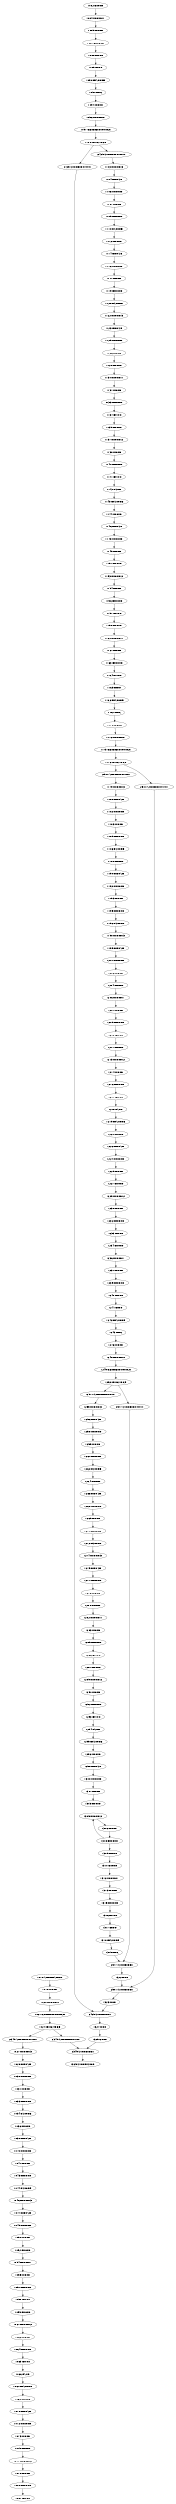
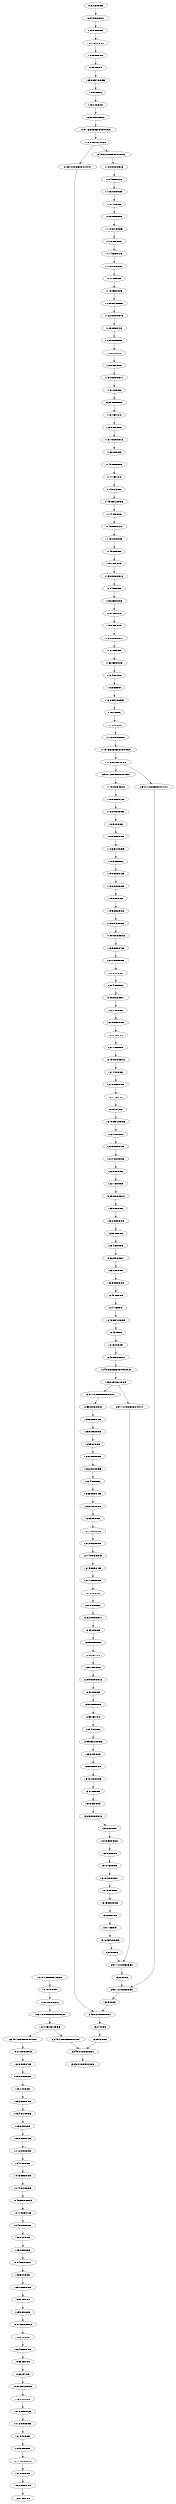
(114, 457) -> none
(96, 1831) -> (93, 1809)
